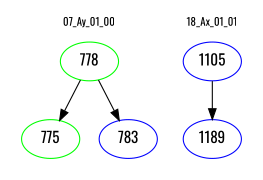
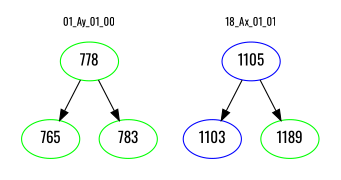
(89, 23) -> (89, 23)
(51, 139) -> (51, 139)
(128, 139) -> (128, 139)
none -> (212, 139)
(212, 139) -> (290, 139)
